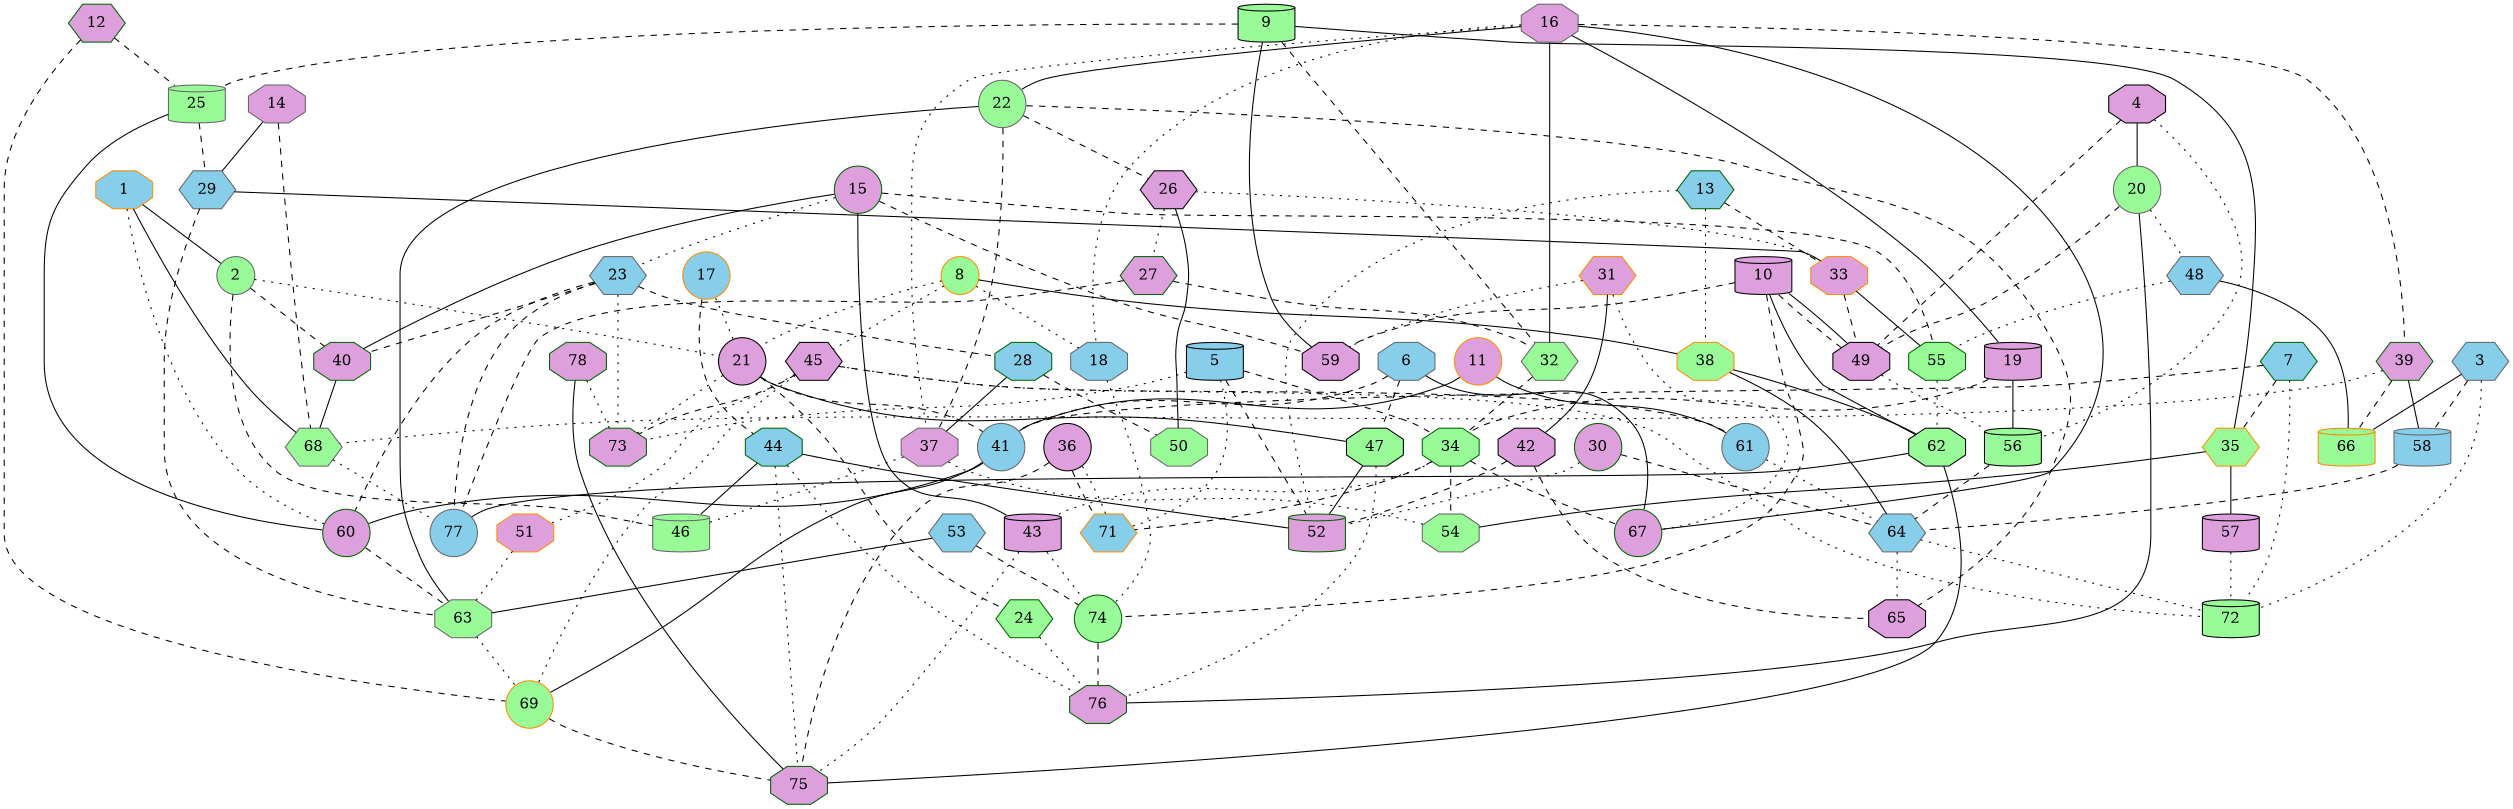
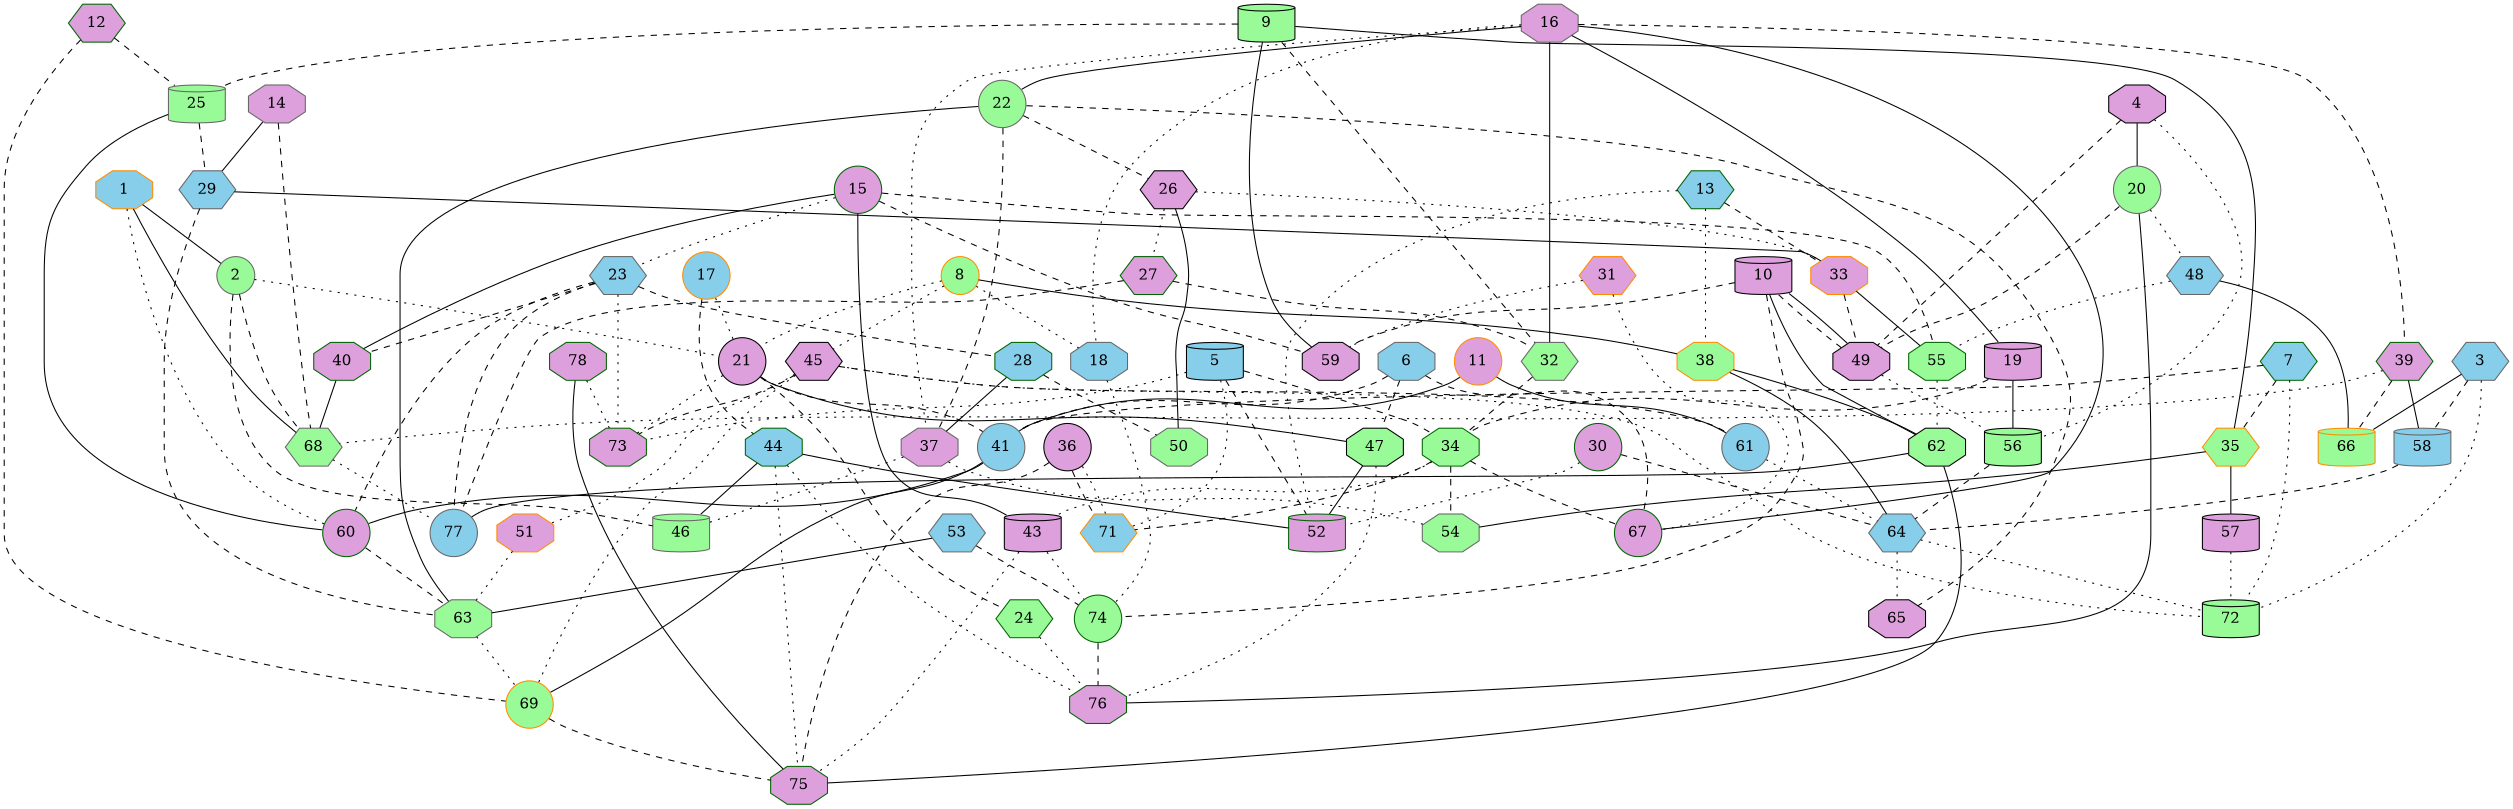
(287, 317) -> (261, 365)
(1639, 434) -> (1639, 434)
(1527, 447) -> none
